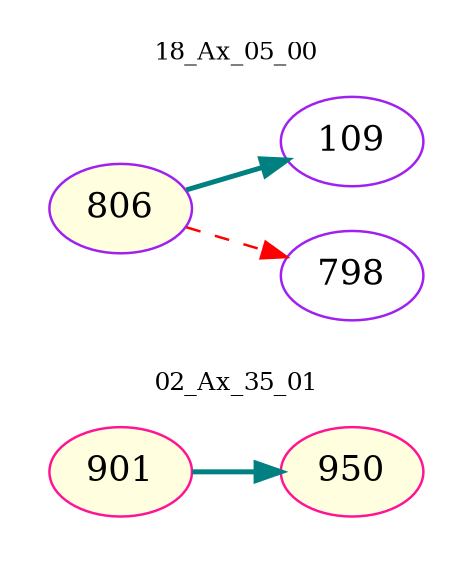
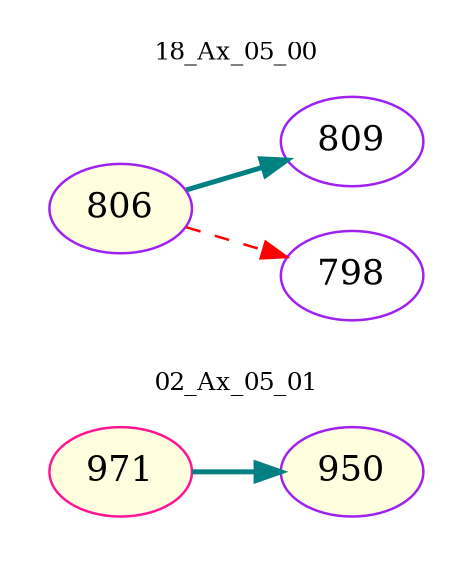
(352, 142) -> (352, 142)
(236, 384) -> (236, 384)
(121, 472) -> (121, 472)
(352, 472) -> (352, 472)
